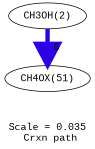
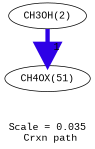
(54, 47) -> (54, 47)
